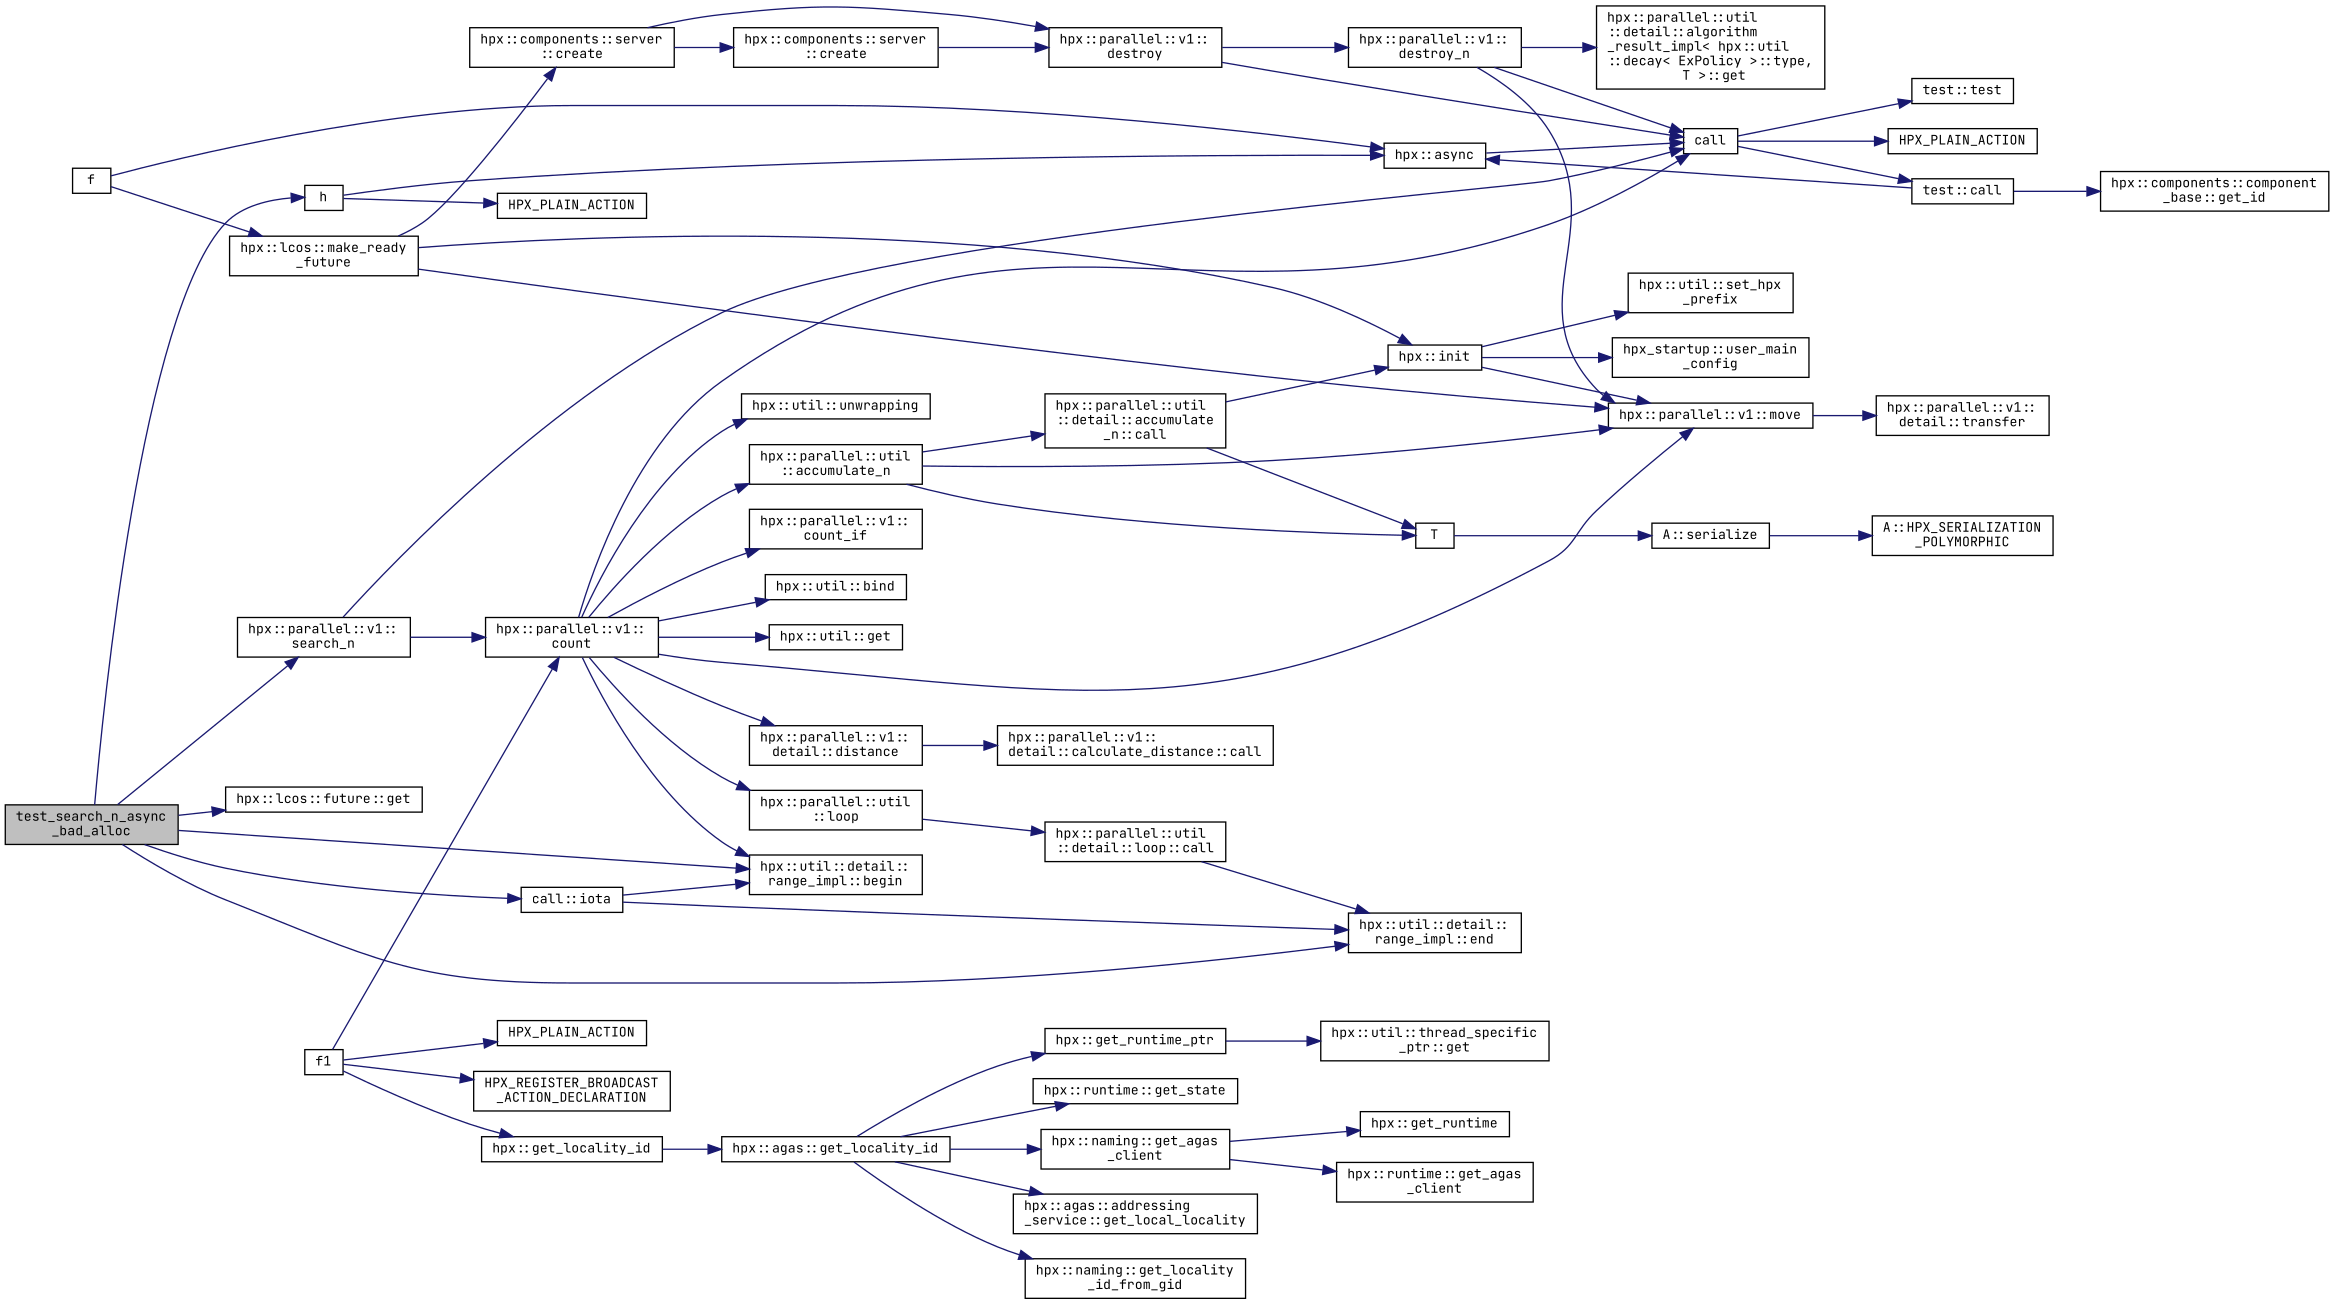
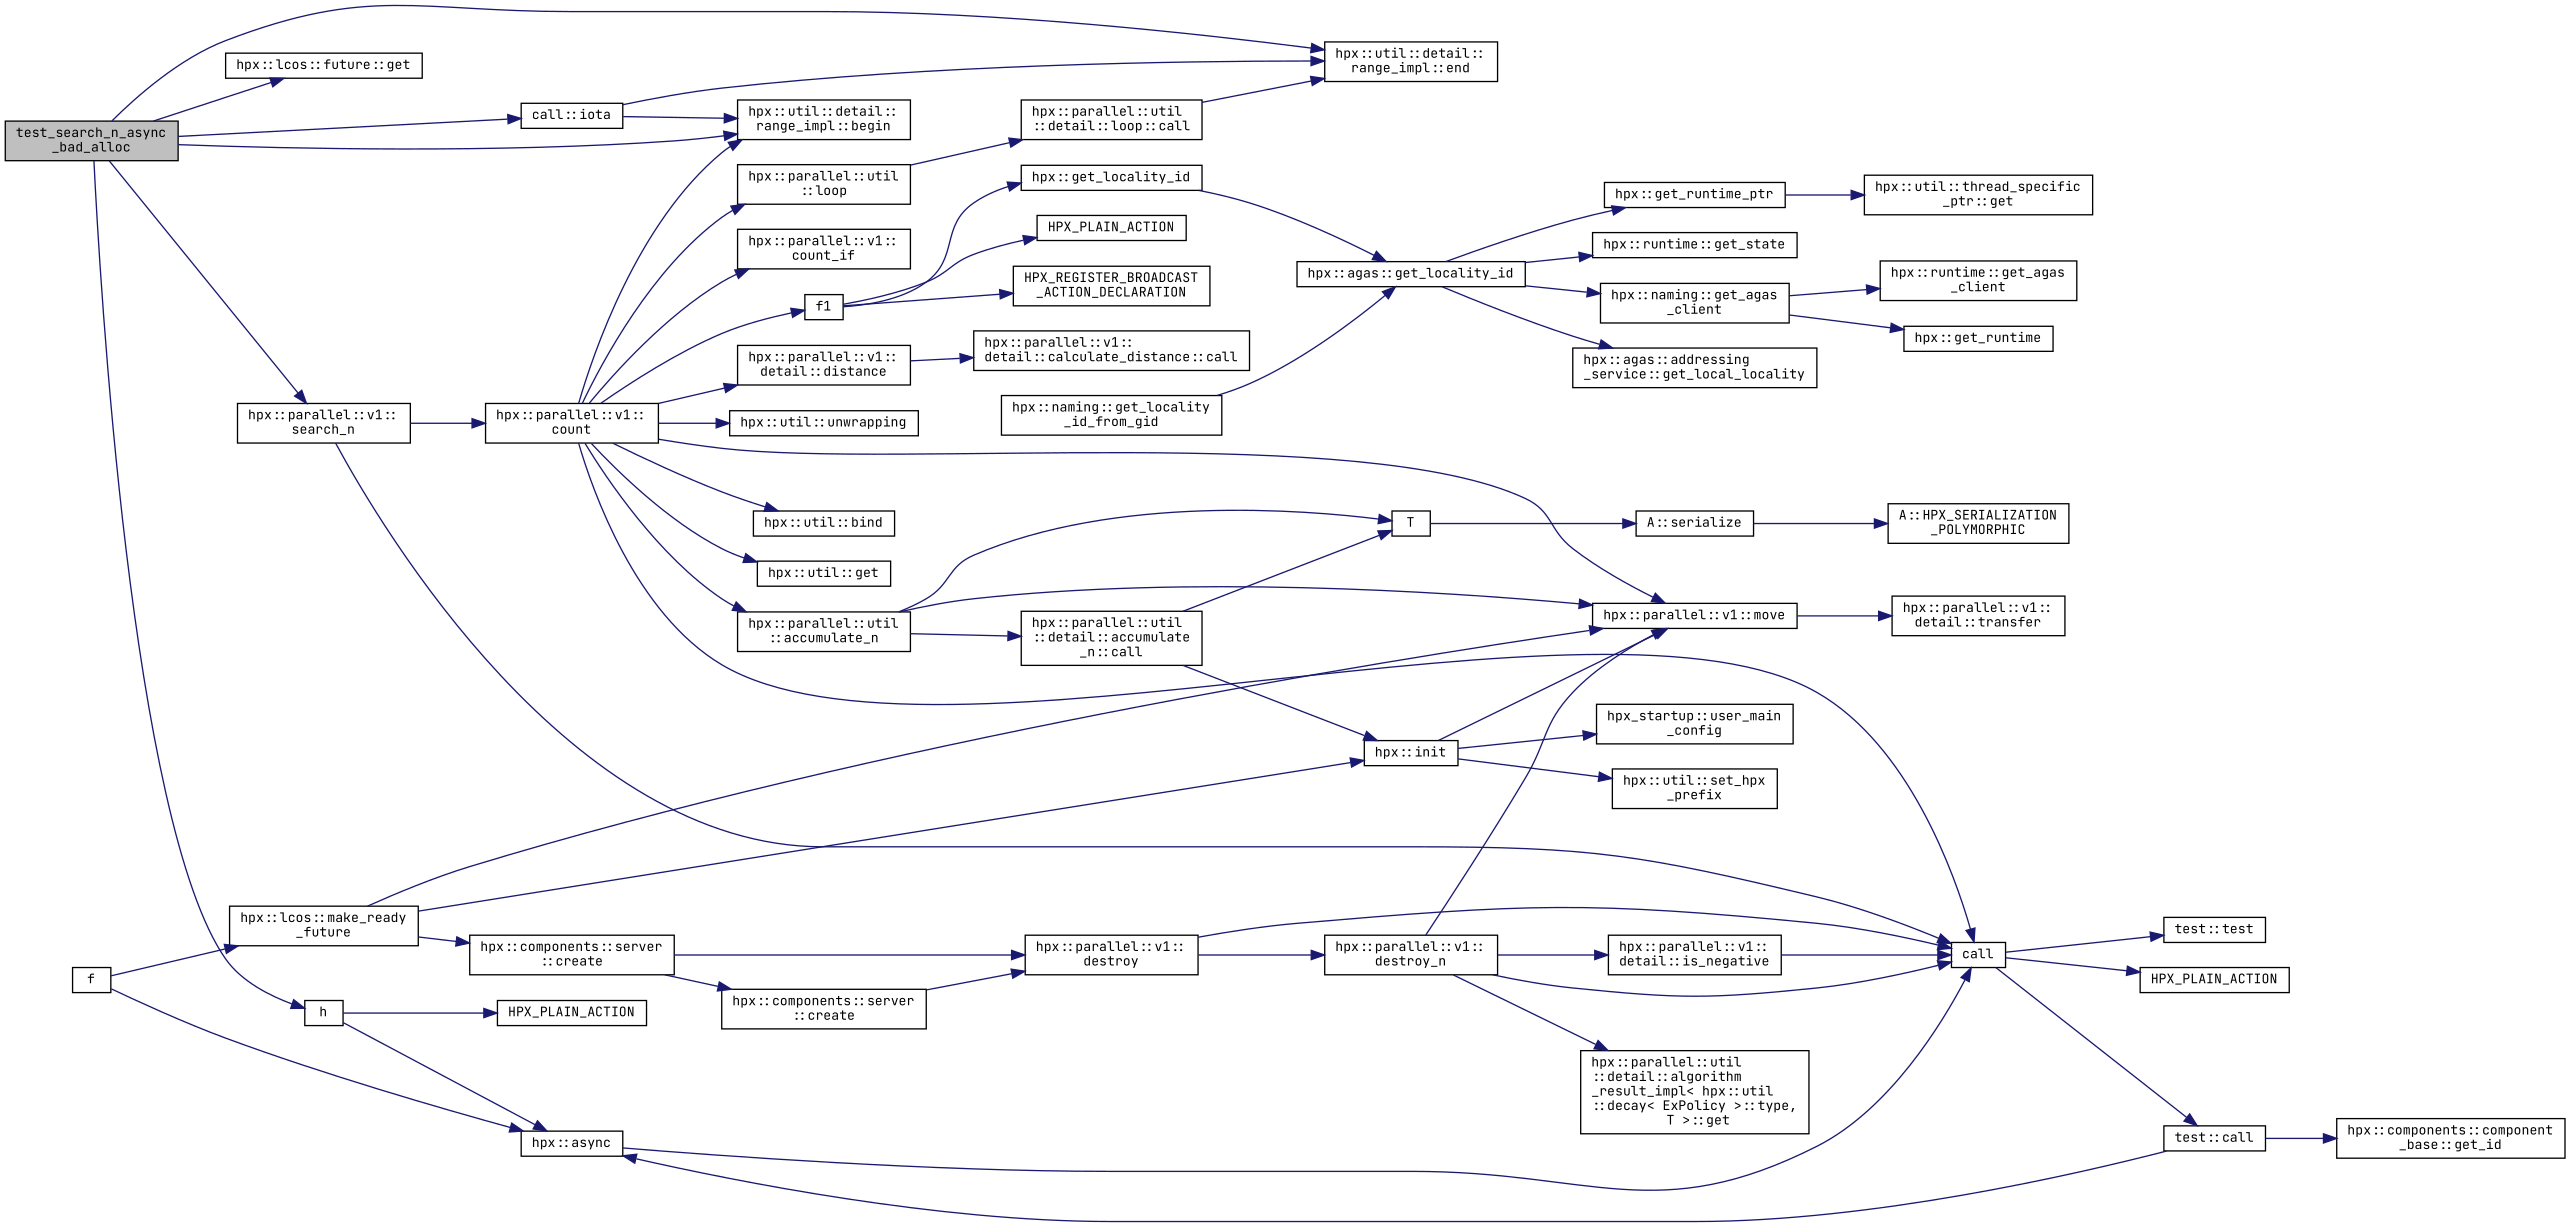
(442, 859) -> (691, 348)
none -> (1695, 955)
(933, 1215) -> (1306, 353)
